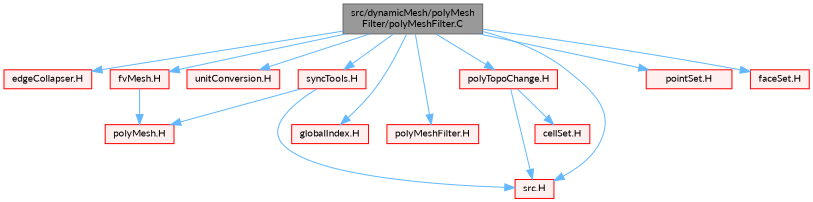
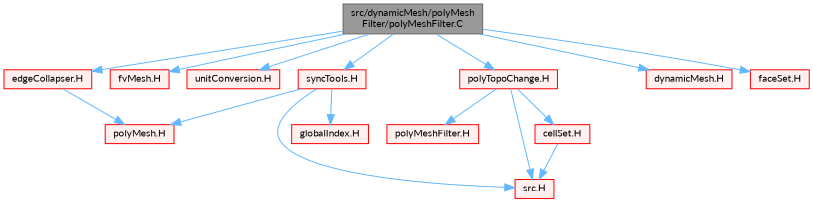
(422, 74) -> (475, 104)
(382, 79) -> (331, 102)
(689, 79) -> (689, 79)
(584, 85) -> (551, 157)
(140, 102) -> (89, 104)
